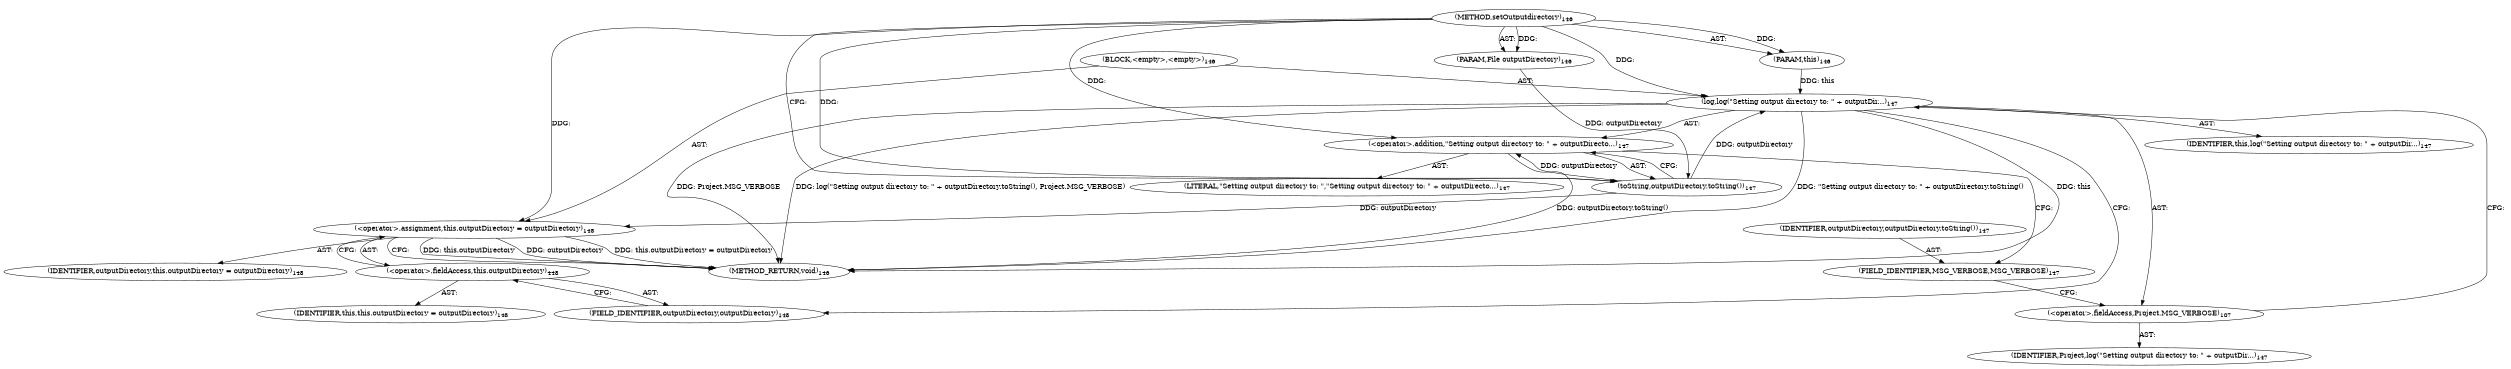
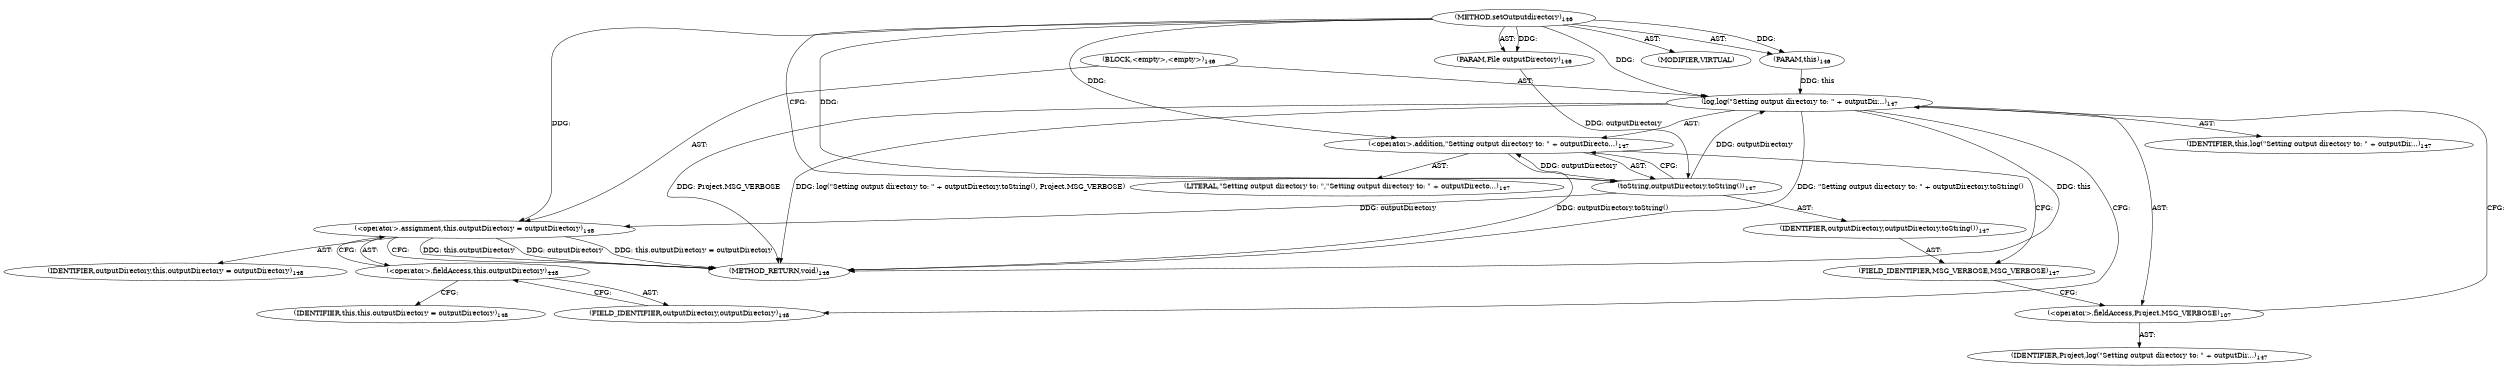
none -> (1696, 60)
none -> (1782, 208)
(451, 293) -> (451, 293)
